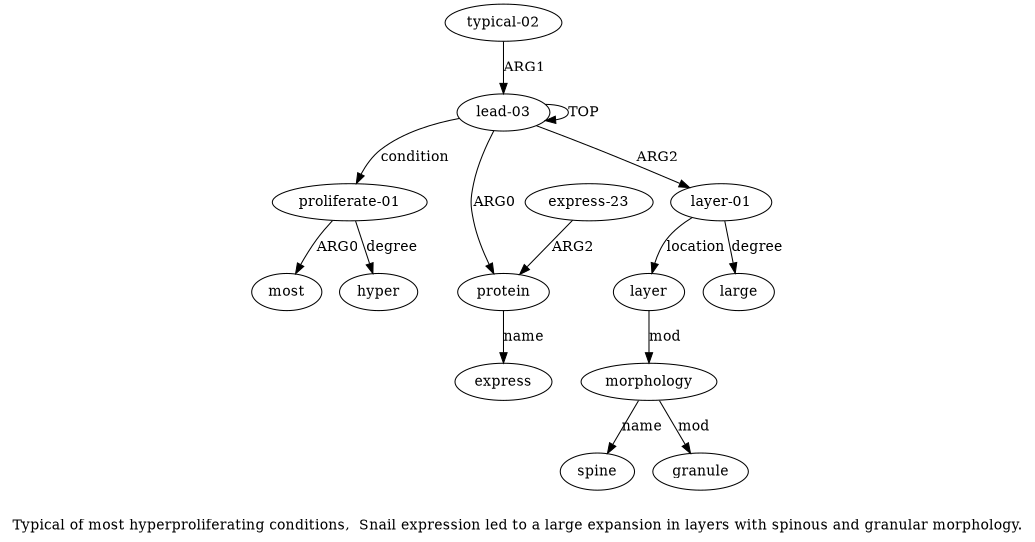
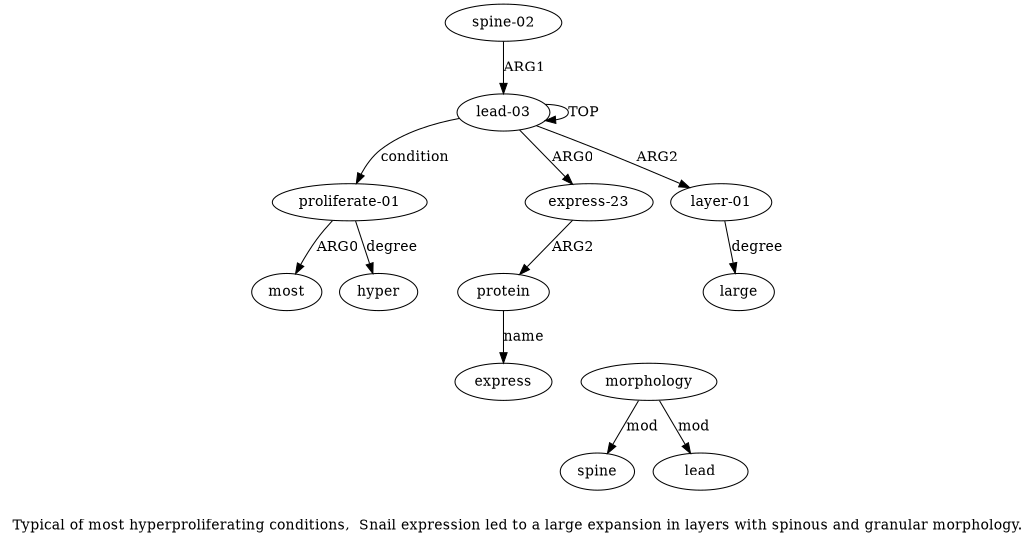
(503, 23) -> (503, 23)
(471, 197) -> (542, 153)
(649, 292) -> none
(642, 427) -> (642, 427)
(701, 472) -> (701, 472)
